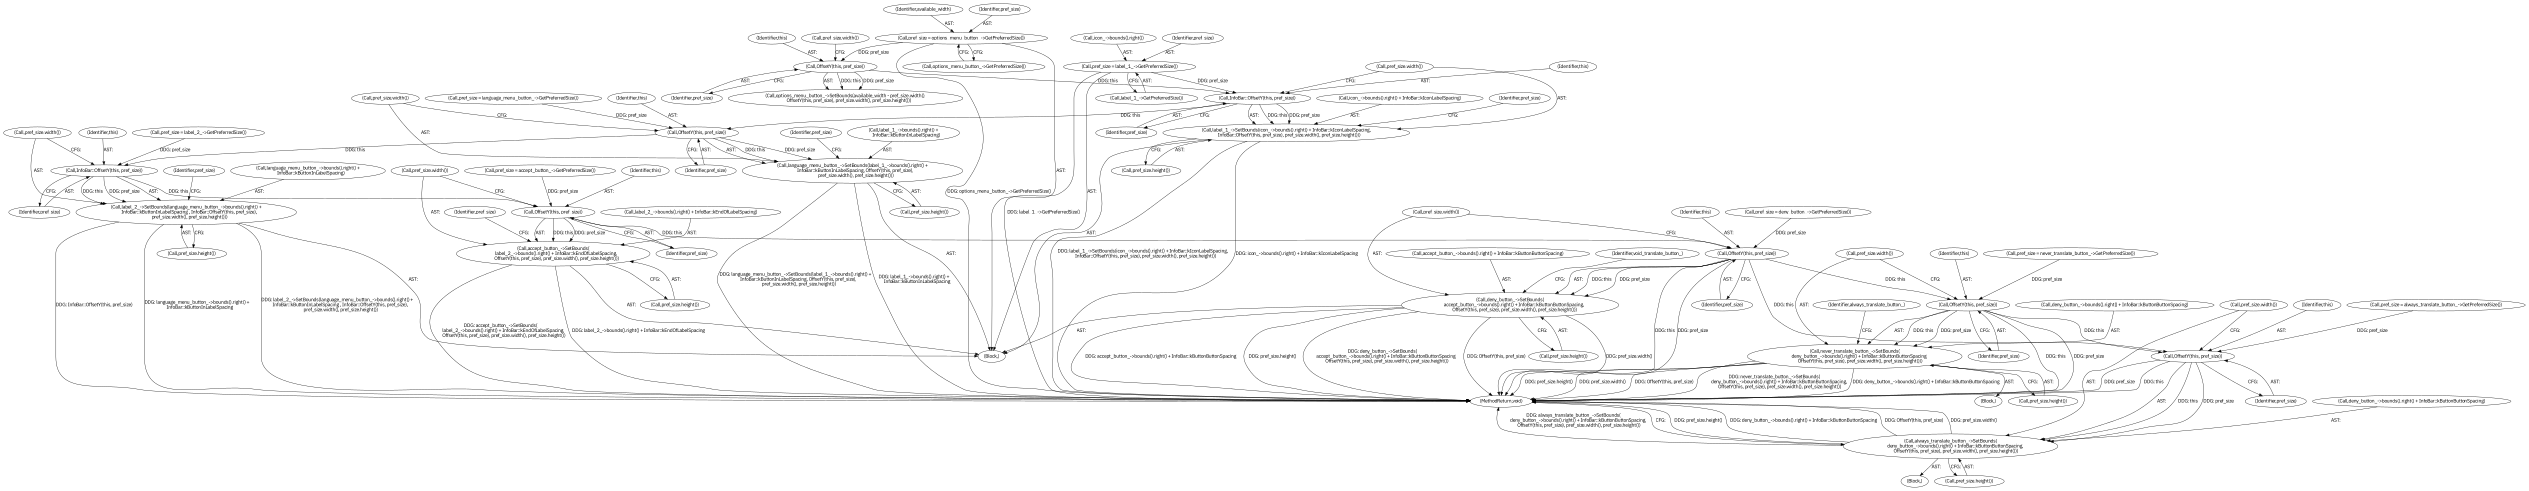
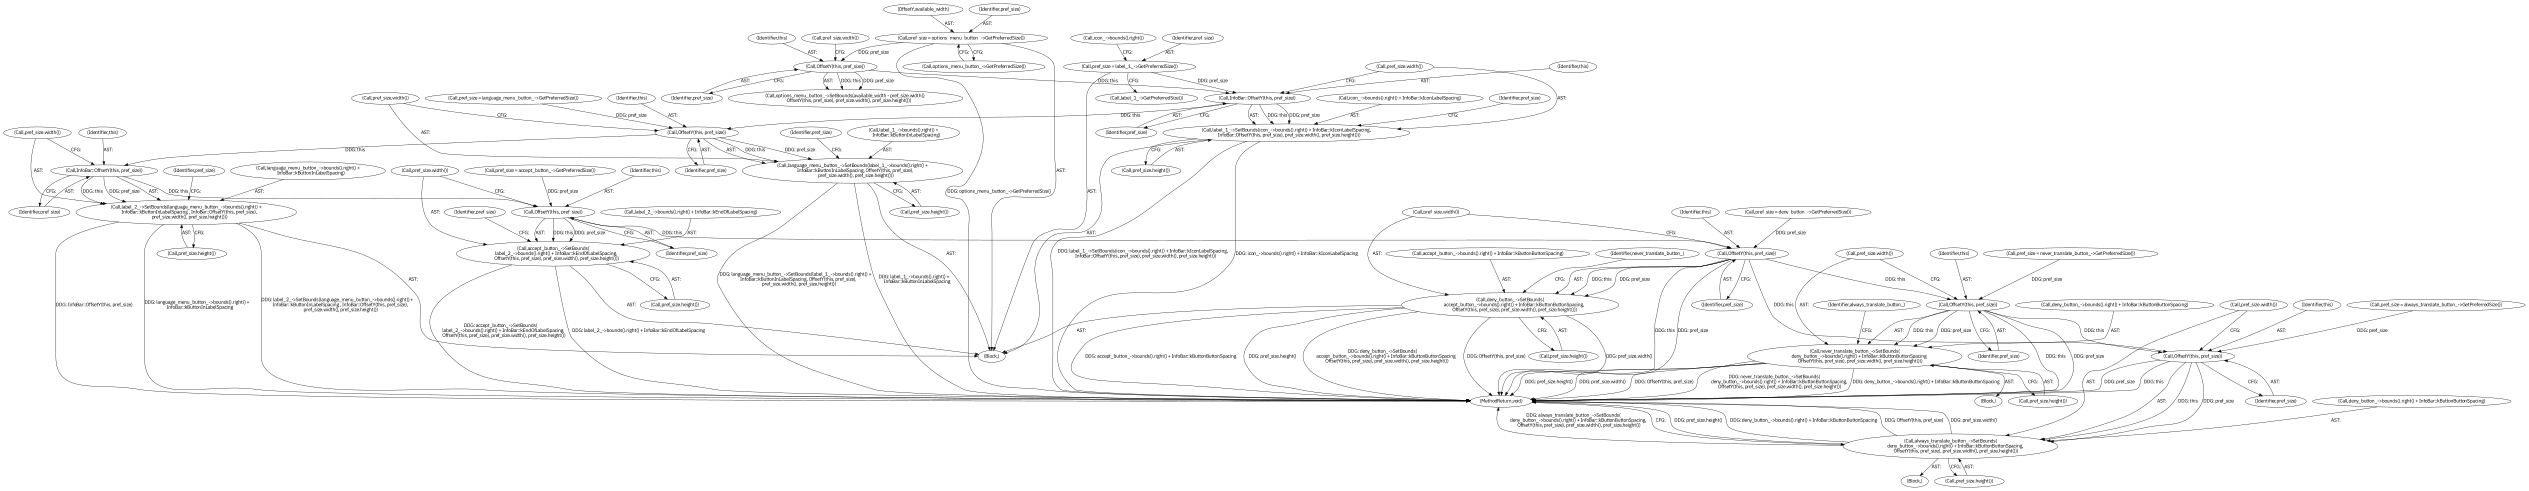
(923, 10) -> (923, 10)
(1128, 53) -> (1128, 53)
(1142, 83) -> none
(198, 133) -> none
(1647, 254) -> (1647, 254)
(1047, 382) -> none
